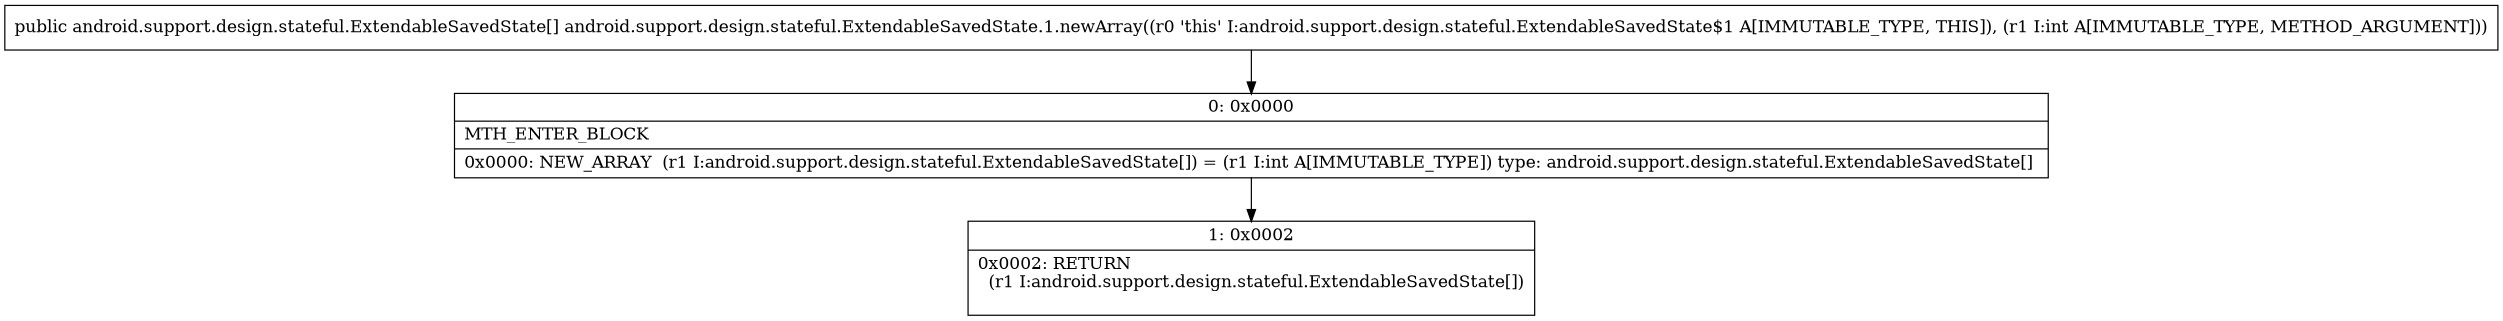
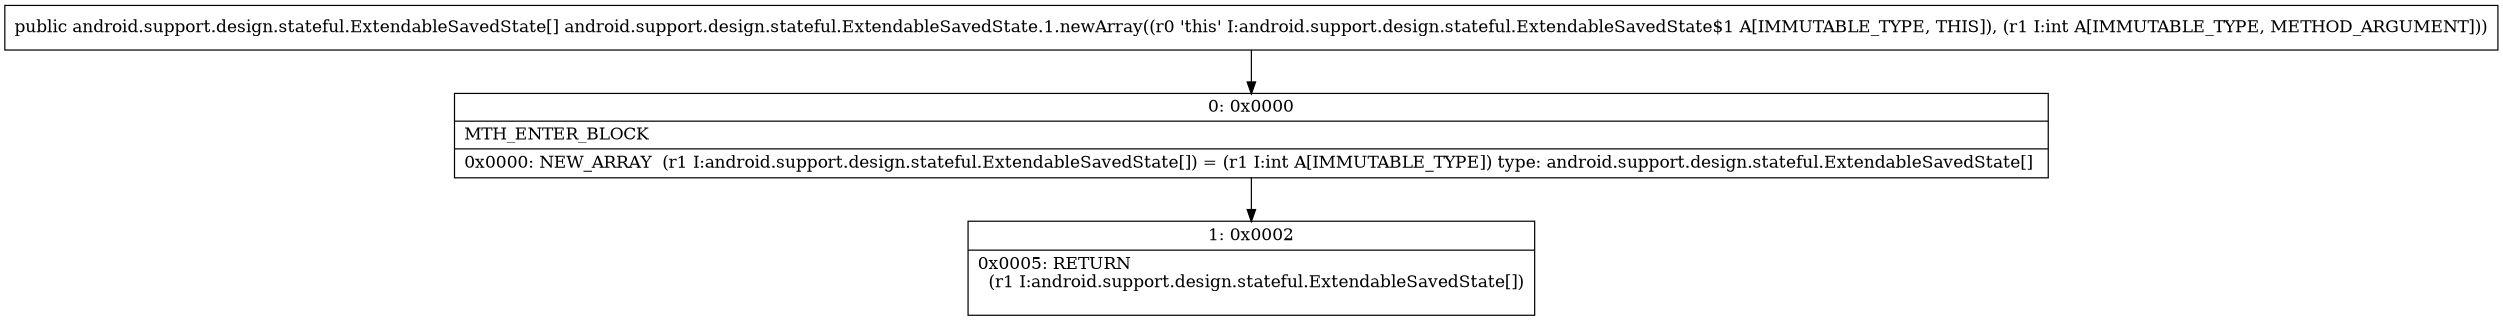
(1060, 264) -> (1060, 264)
